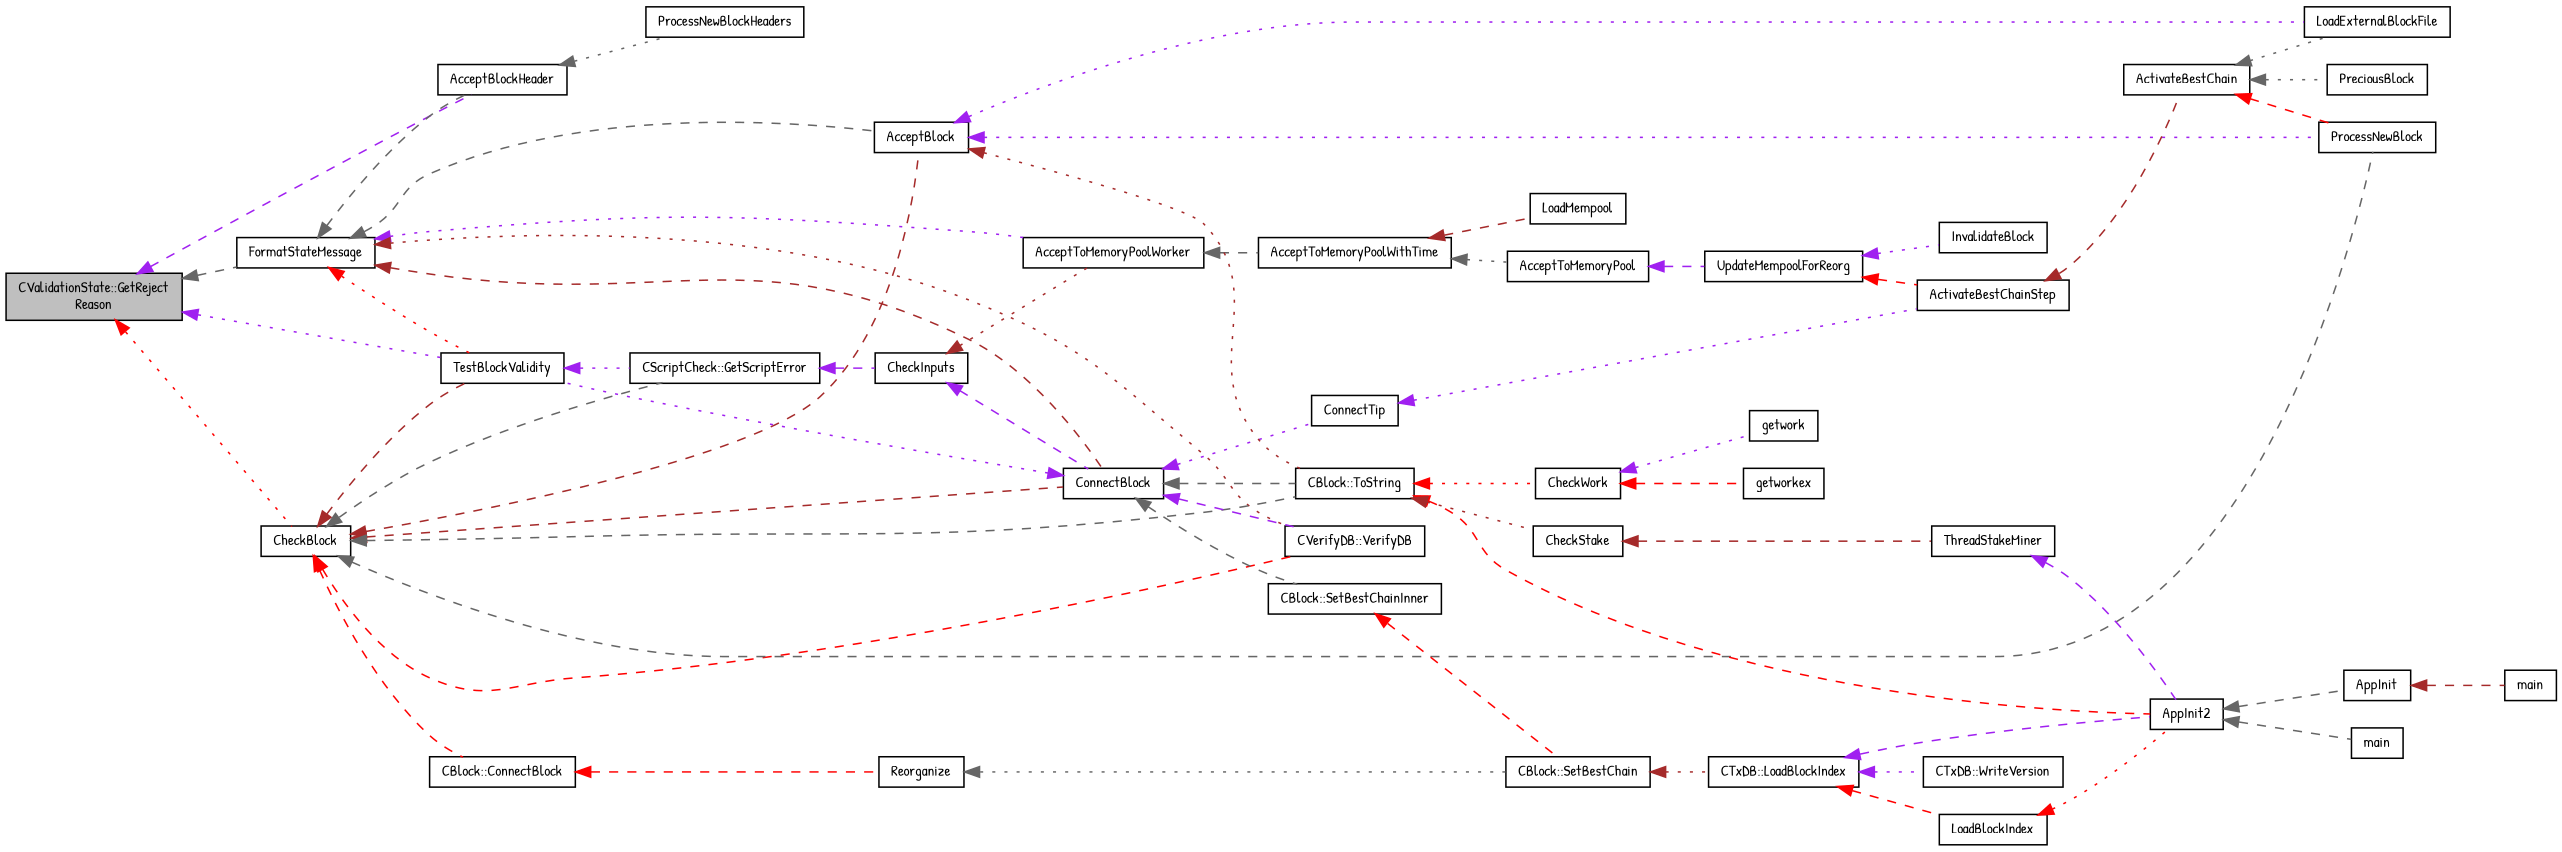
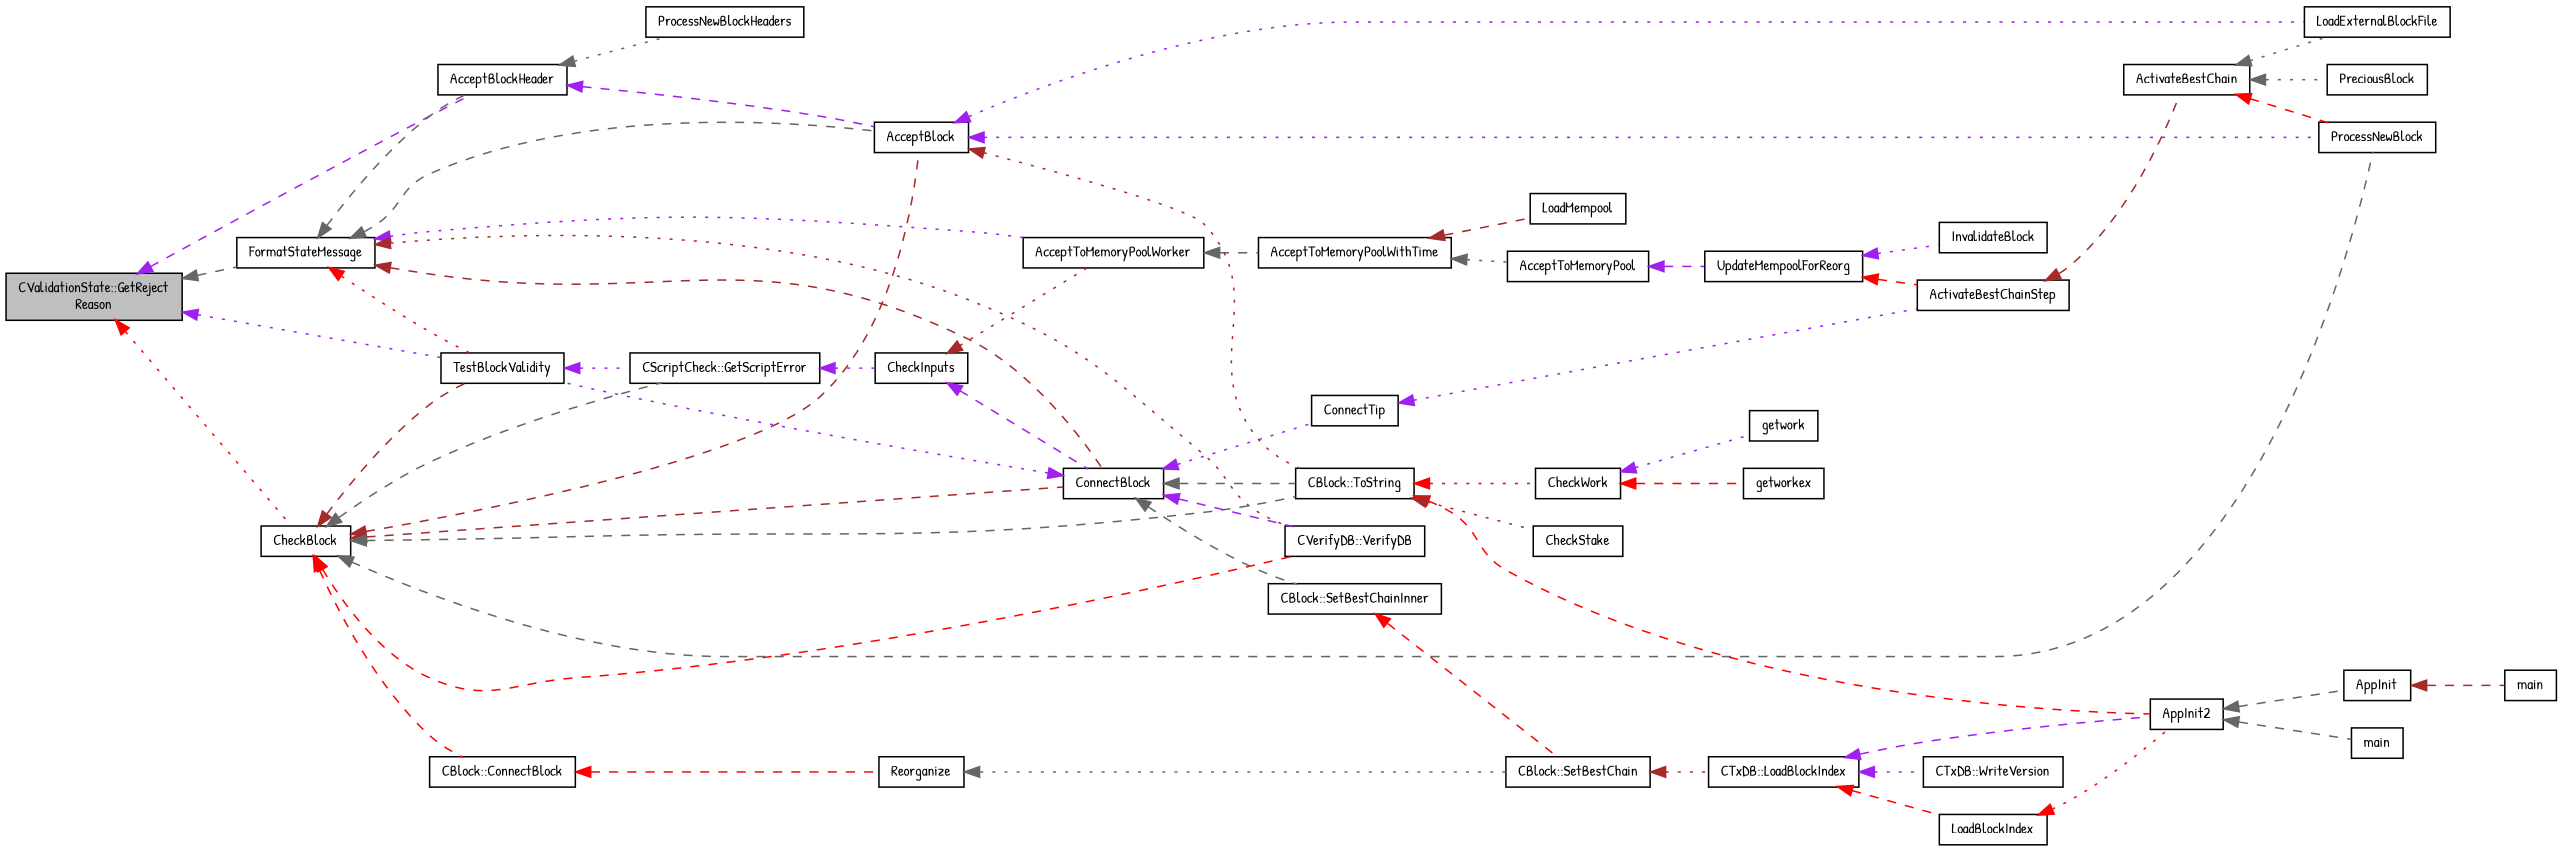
none -> (729, 103)
(857, 368) -> (857, 368)
(1993, 541) -> none
